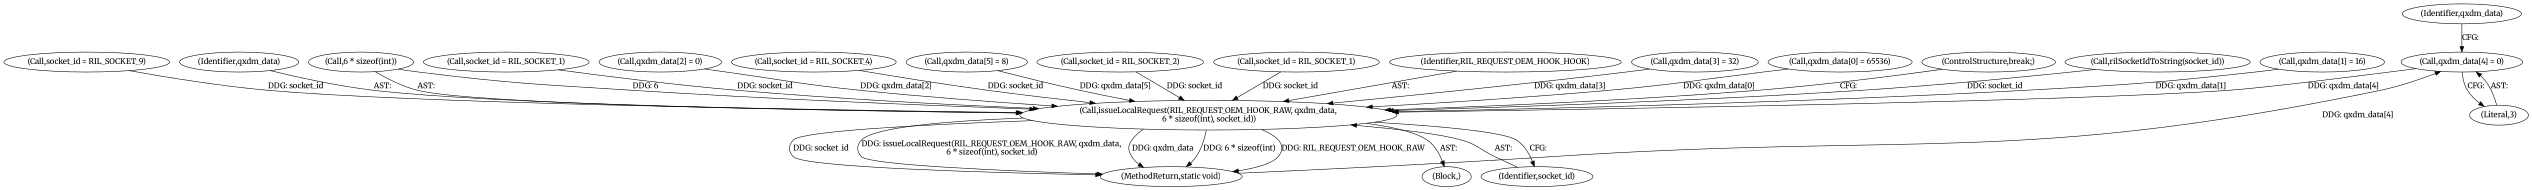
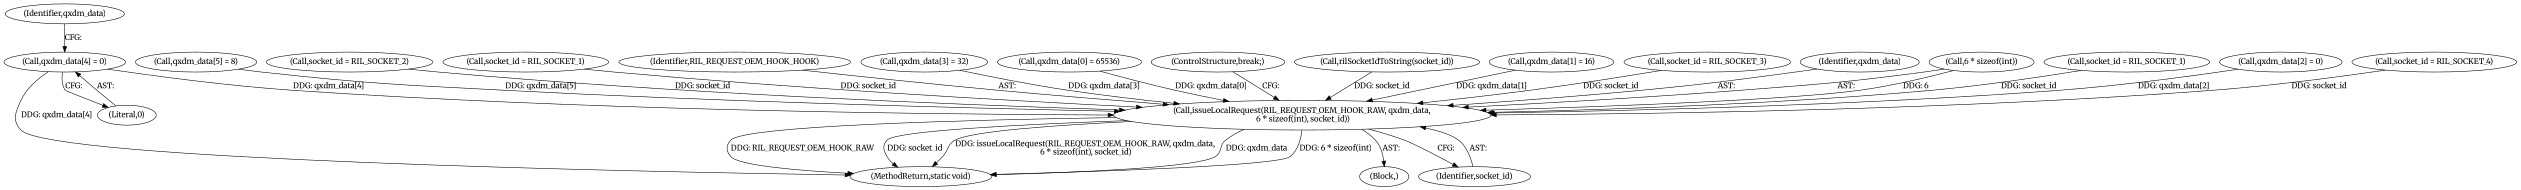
(87, 62) -> (1707, 62)
(2499, 115) -> (127, 115)
(1840, 146) -> (396, 164)
